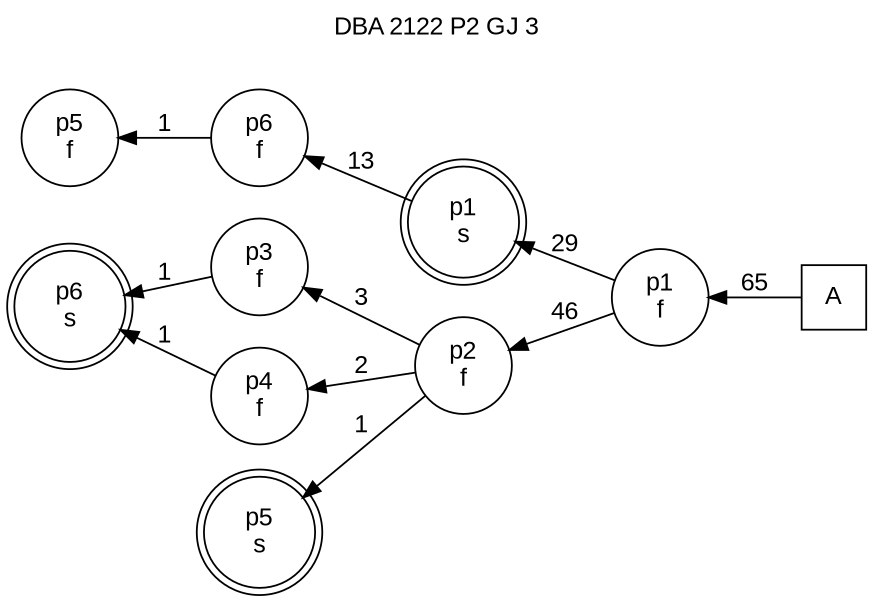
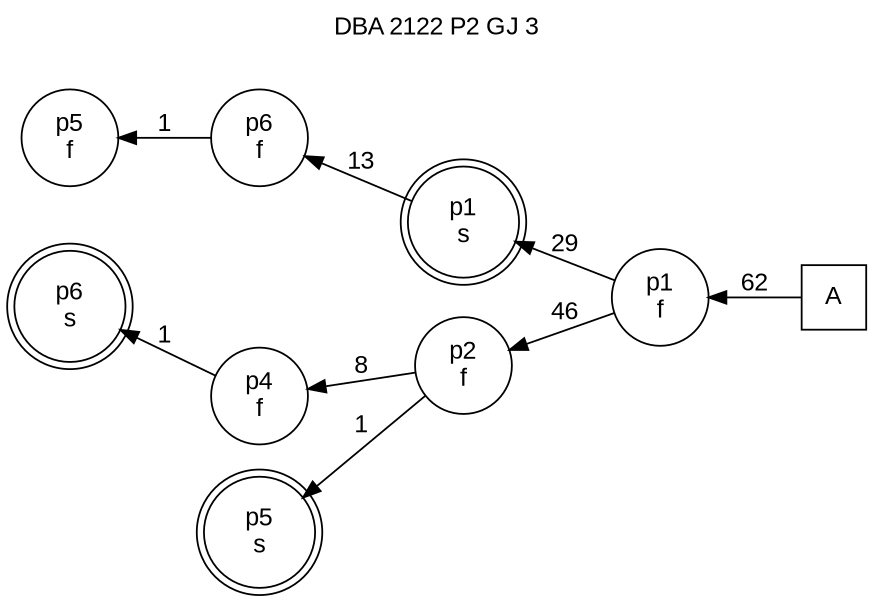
(260, 267) -> none
(755, 284) -> (755, 284)
(361, 366) -> (361, 366)
